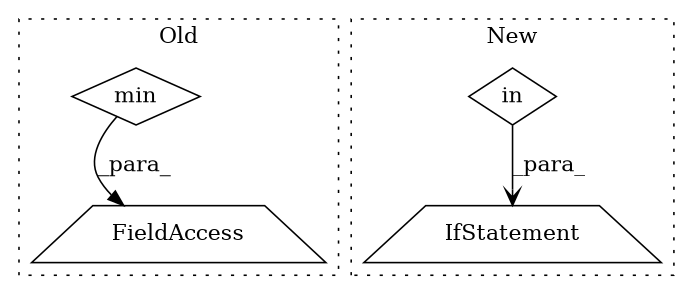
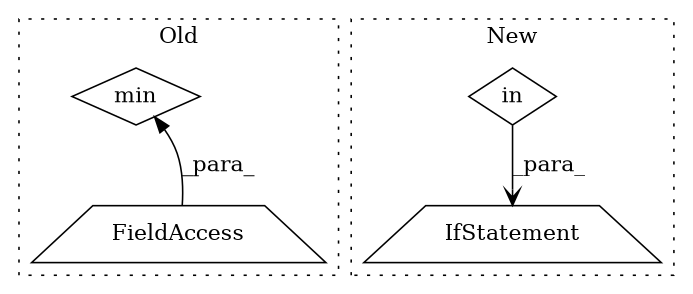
(95, 155) -> (180, 166)
